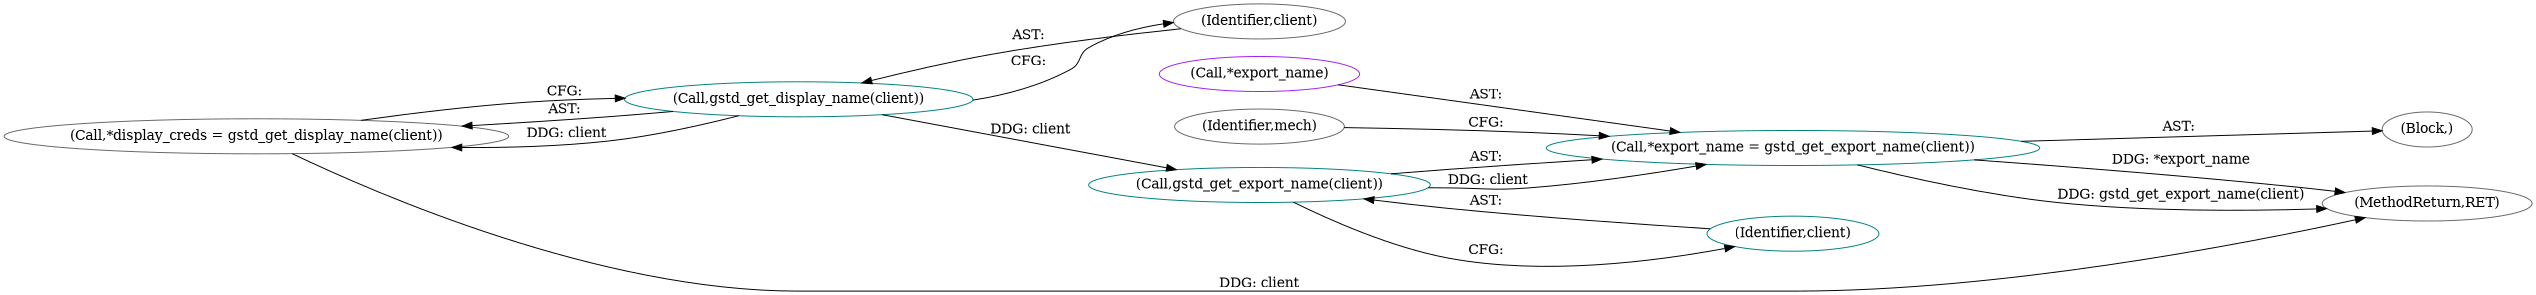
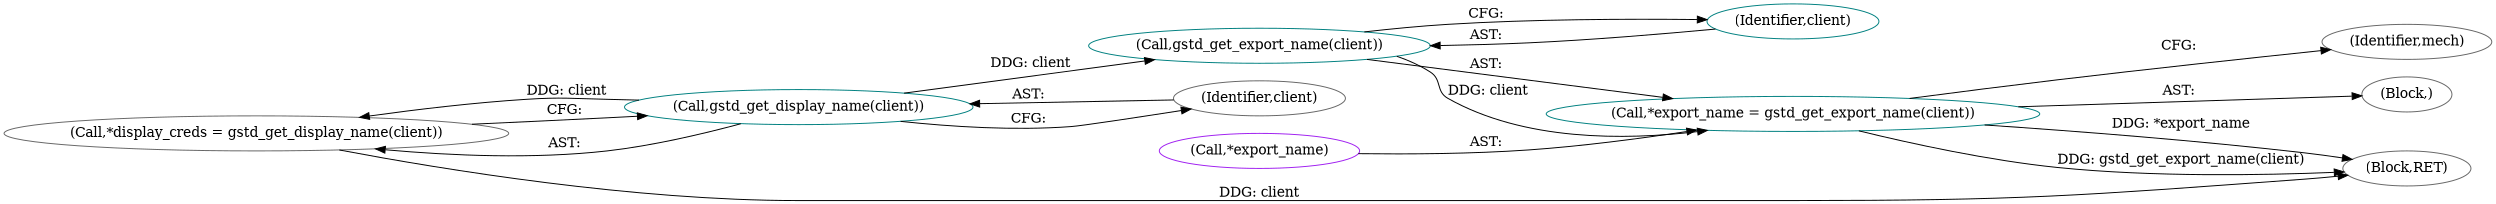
(1472, 130) -> (2115, 73)
(2427, 203) -> (2407, 168)
